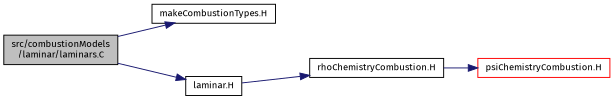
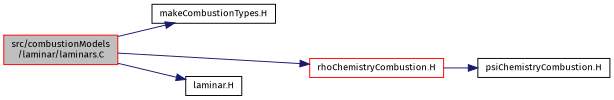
(61, 50) -> (61, 50)
(377, 68) -> (377, 68)
(544, 68) -> (544, 68)
(271, 80) -> (209, 58)
